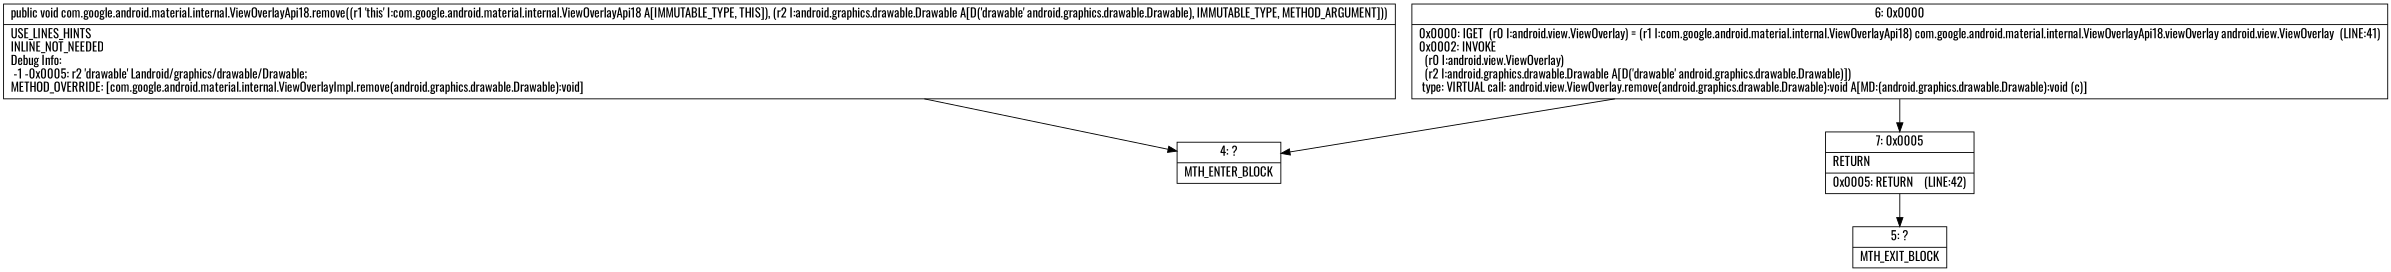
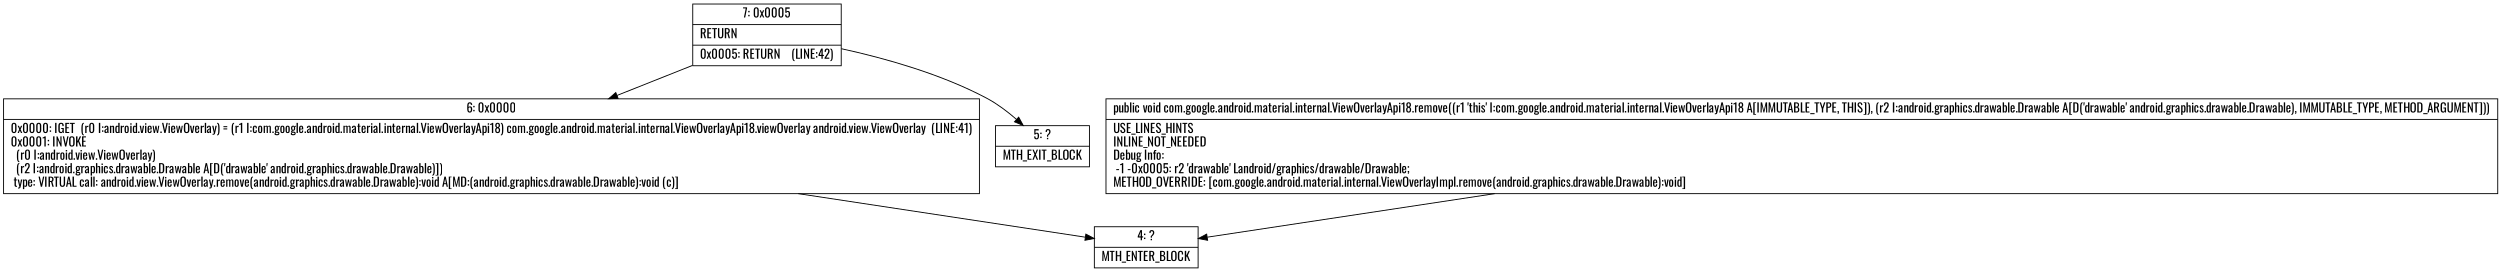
(1461, 48) -> (51, 143)
(1900, 111) -> (655, 80)
